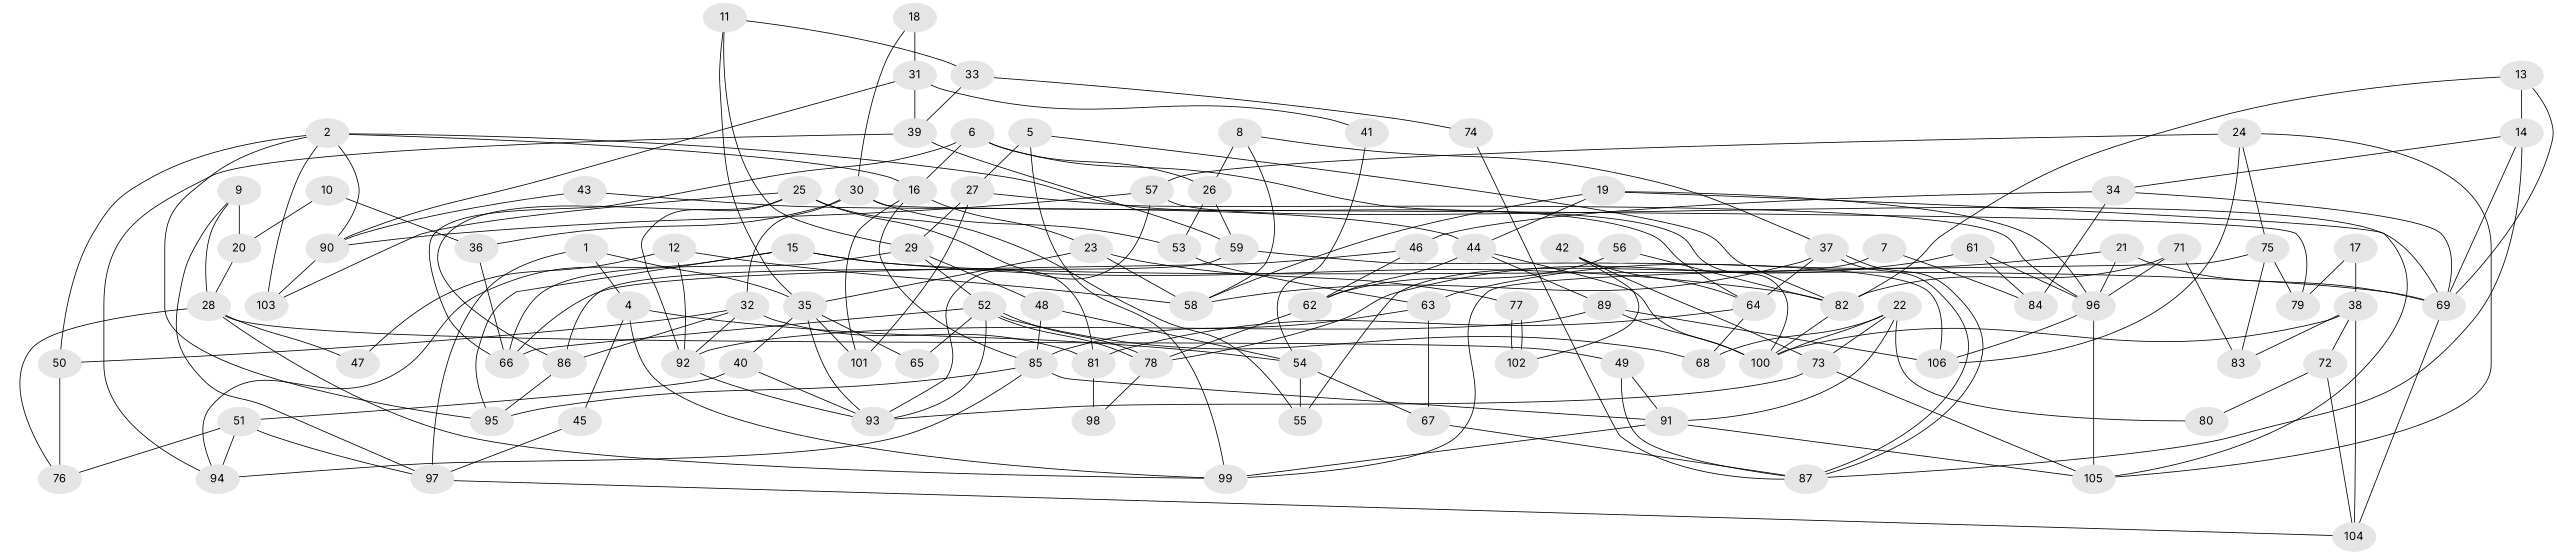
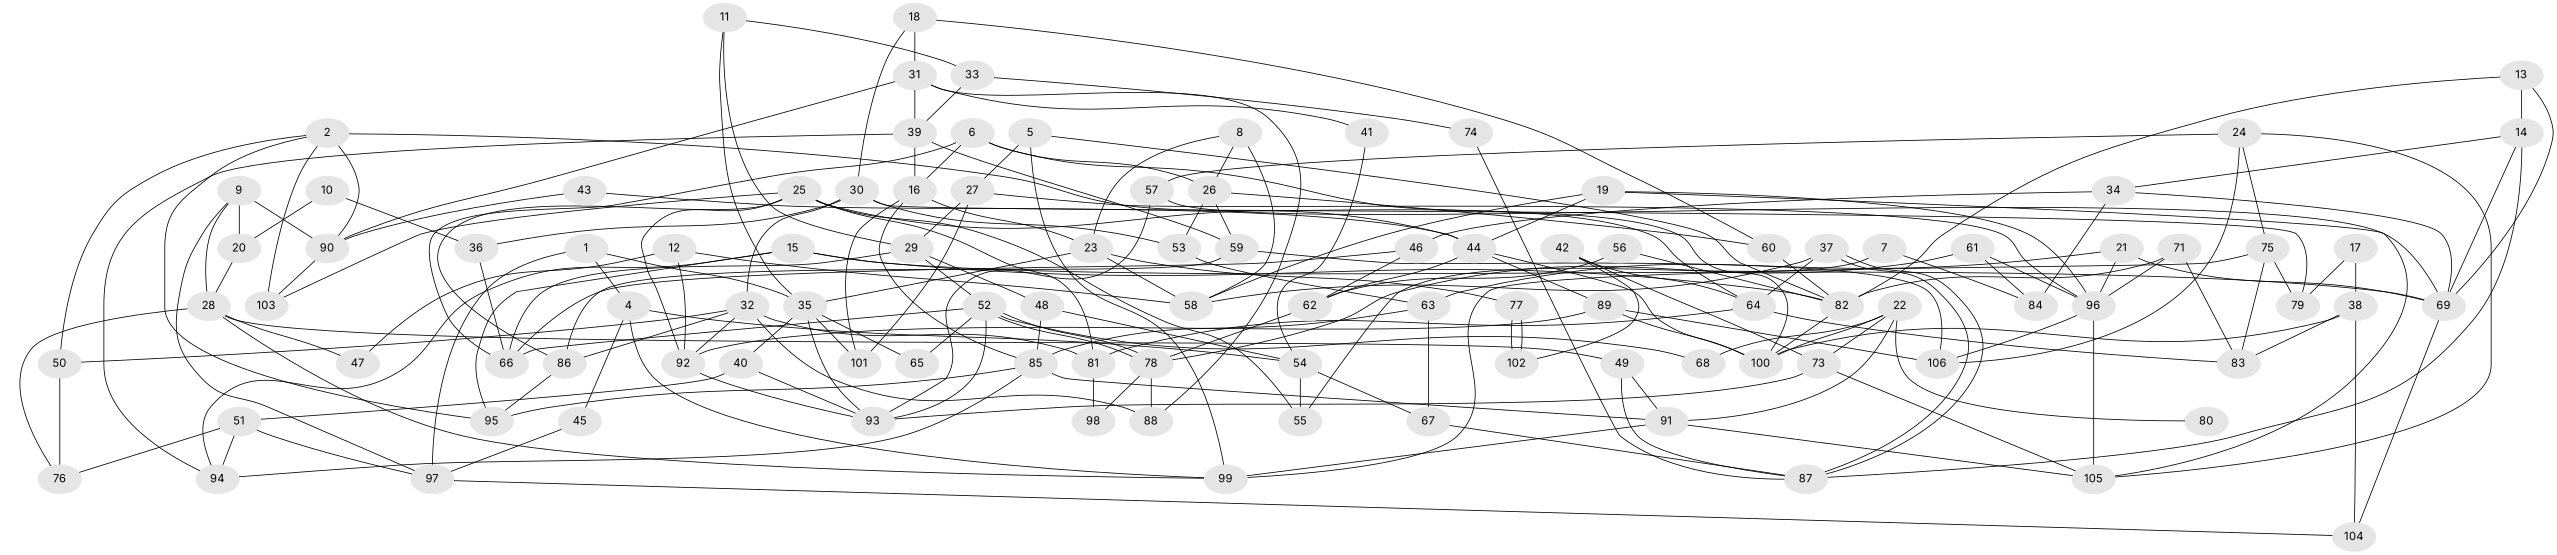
(625, 147) -> (915, 162)
(1541, 161) -> (1143, 162)
(720, 219) -> (278, 216)
none -> (1137, 220)
none -> (1769, 248)
(1729, 335) -> (2017, 346)
(2325, 364) -> none
none -> (1151, 422)
